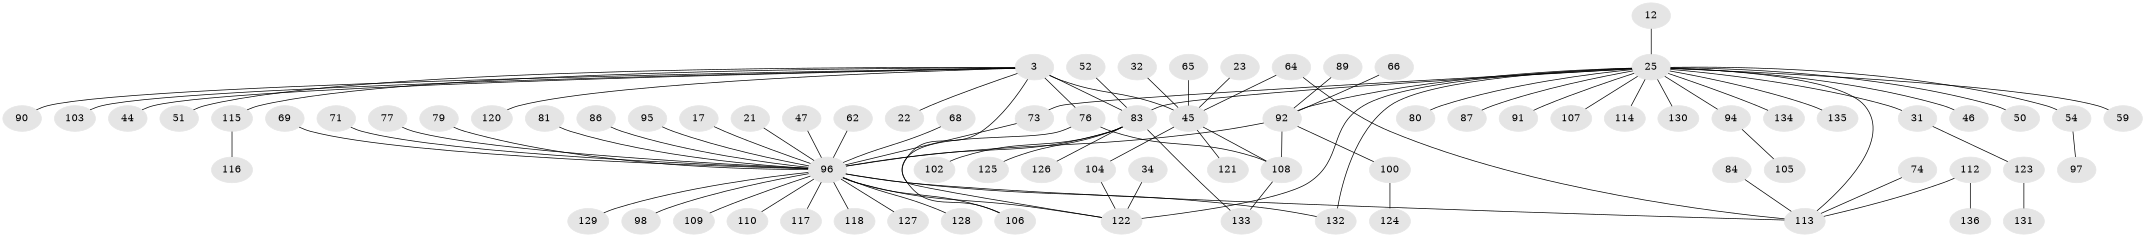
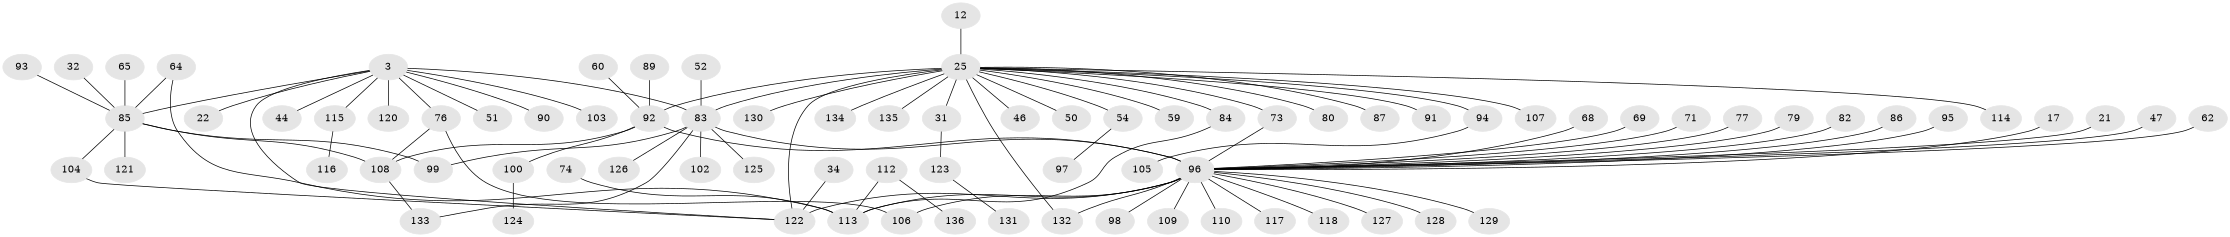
(1240, 67) -> (22, 67)
(1394, 67) -> (598, 67)
(1825, 86) -> (1097, 83)
(545, 119) -> (1845, 119)
(1189, 119) -> (125, 119)
none -> (433, 170)
